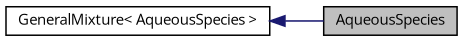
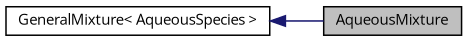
(390, 21) -> (393, 21)
